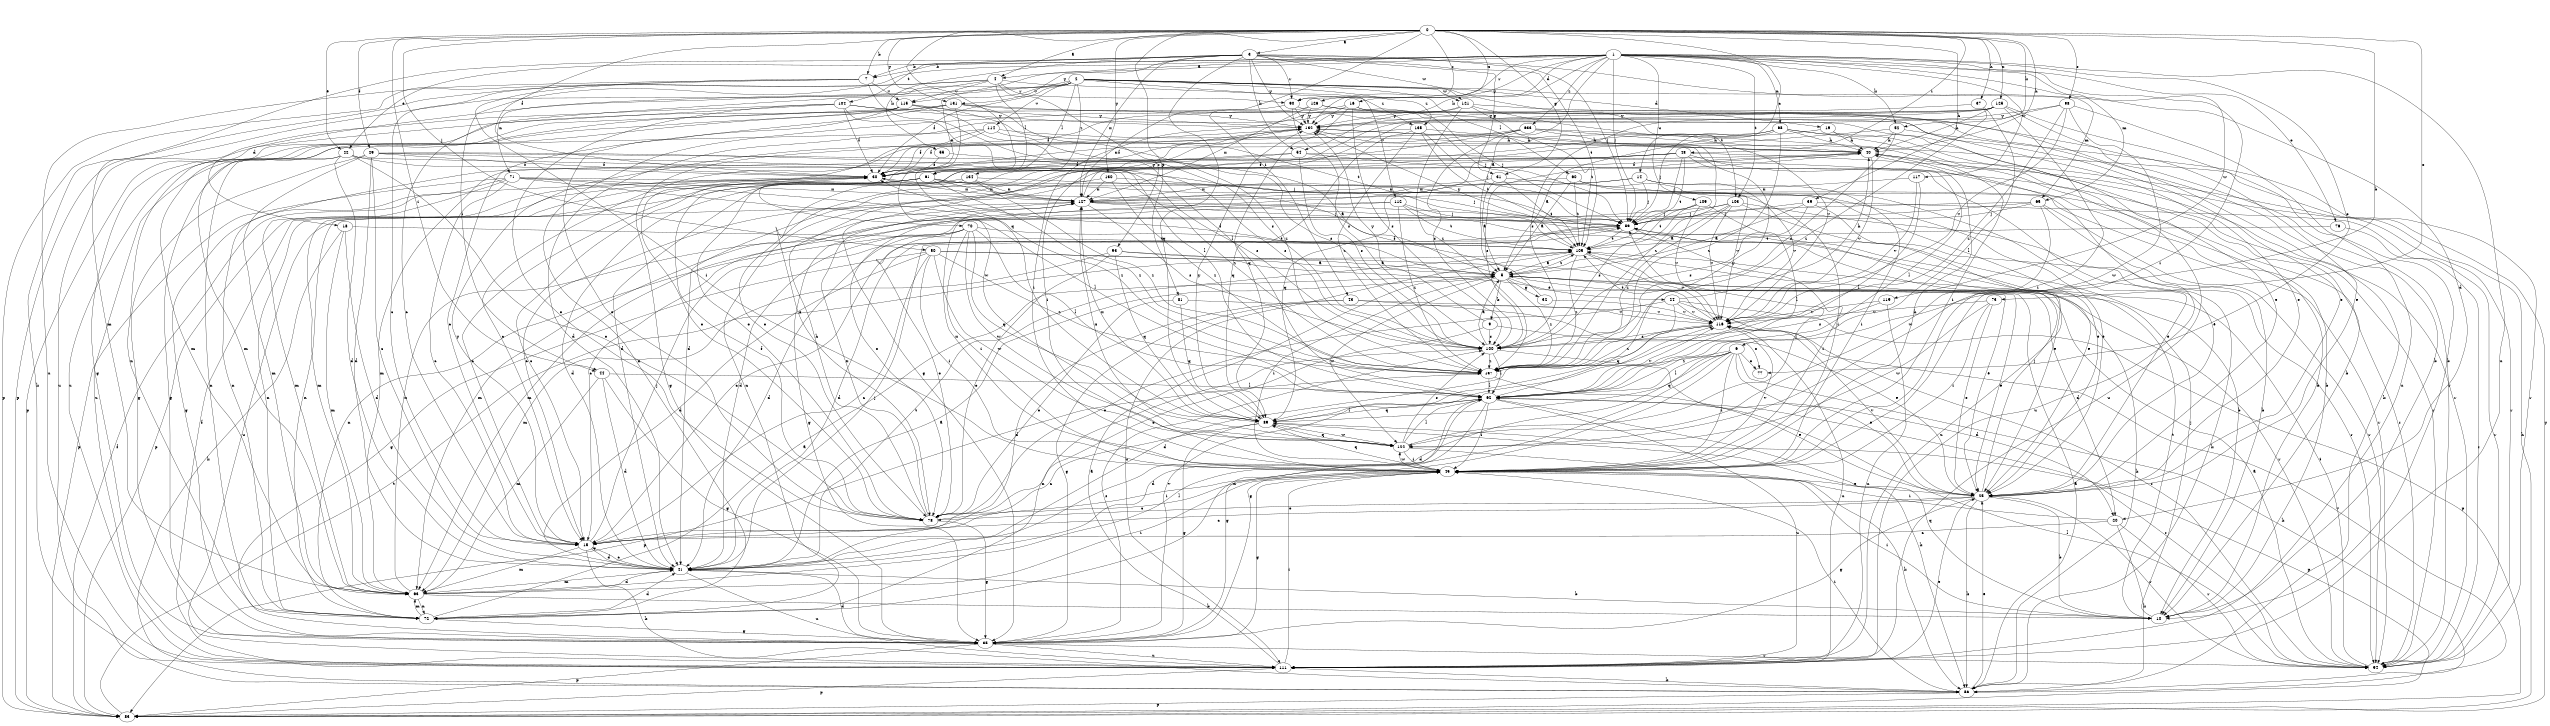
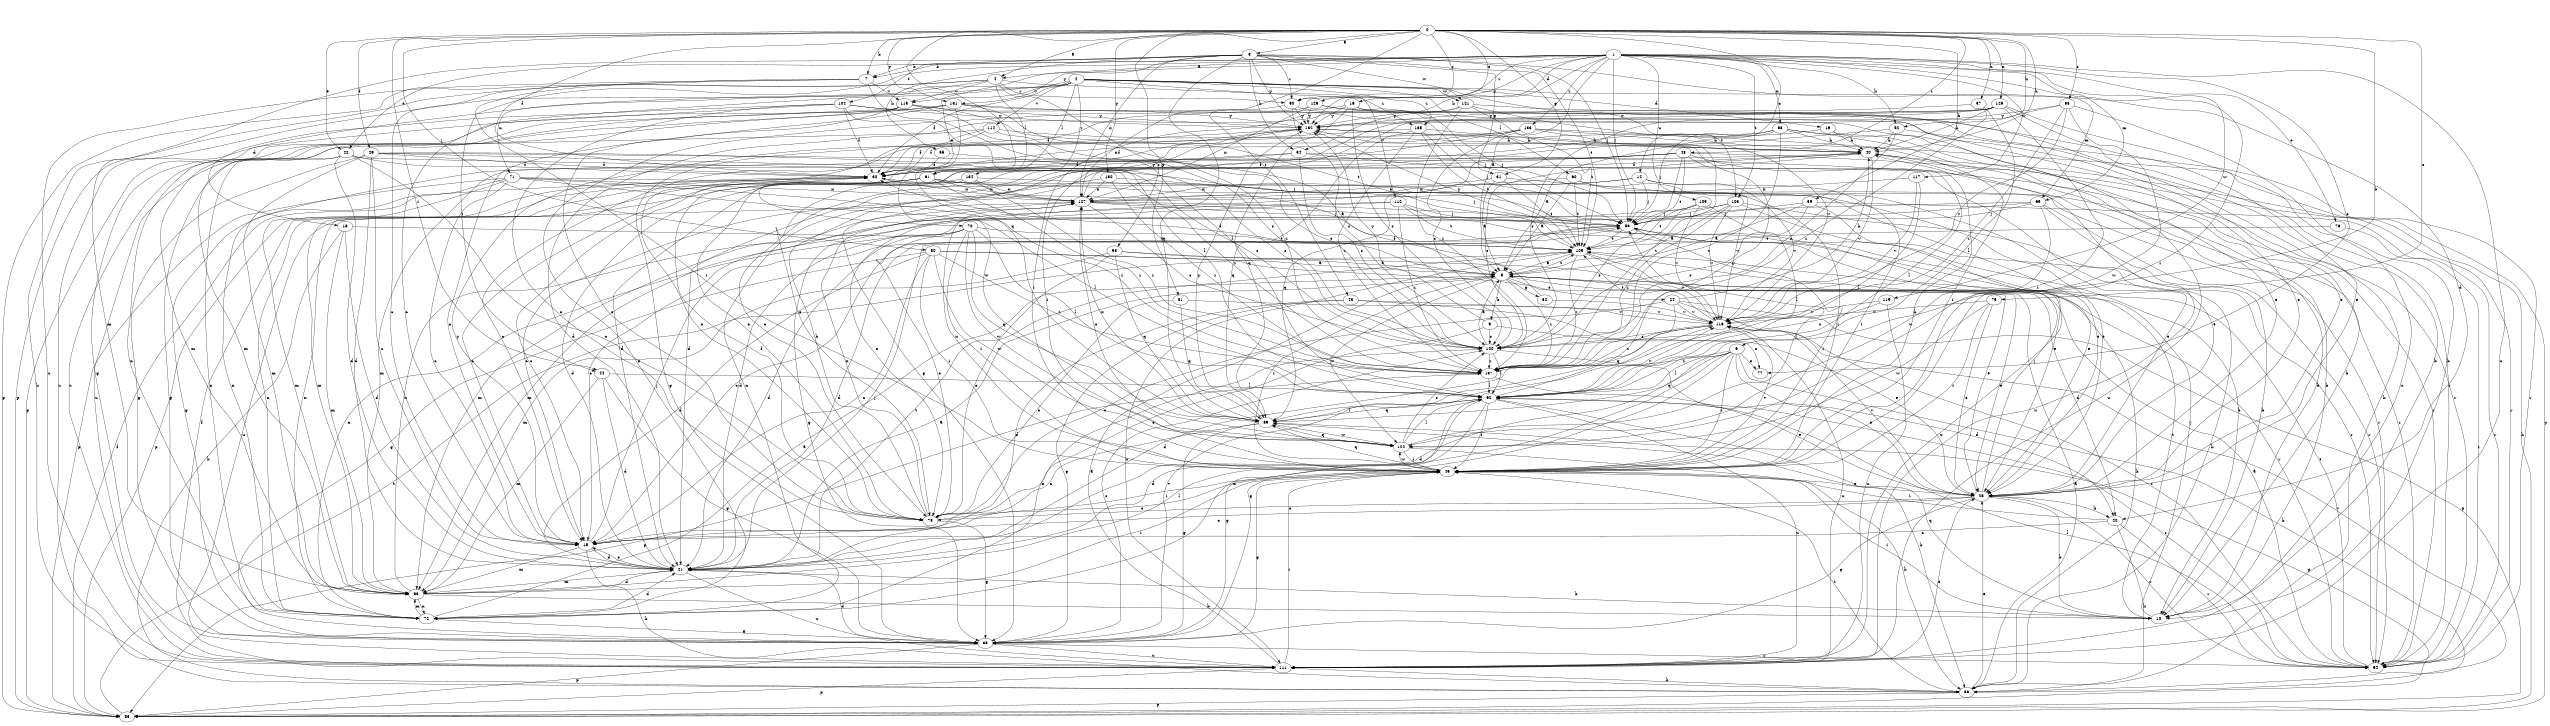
(1528, 128) -> (1528, 128)
(1967, 591) -> (2049, 501)
